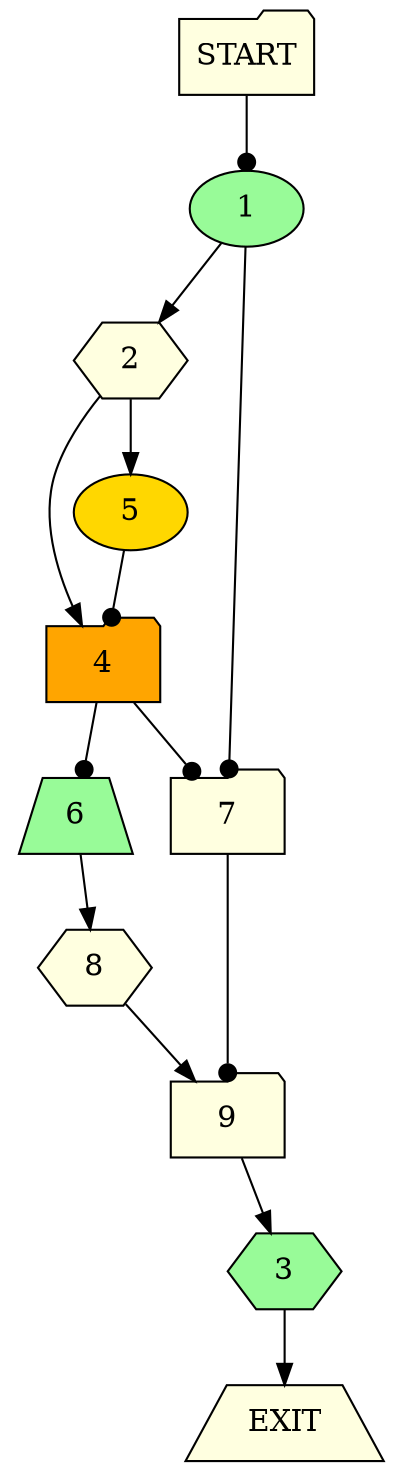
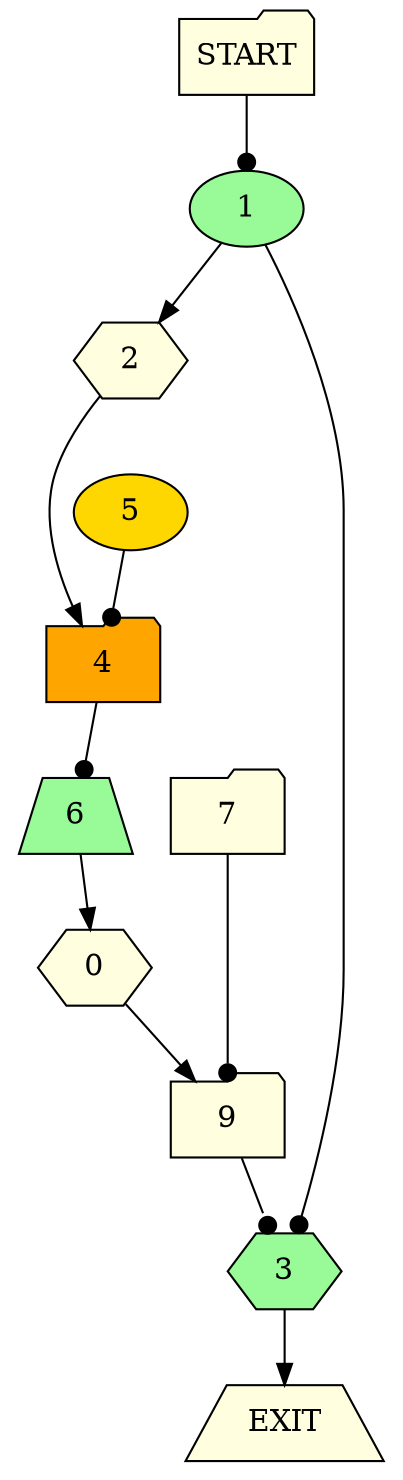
(131, 426) -> none
(237, 503) -> (344, 726)
(160, 734) -> none
(95, 968) -> (95, 968)
(252, 1186) -> (252, 1186)
